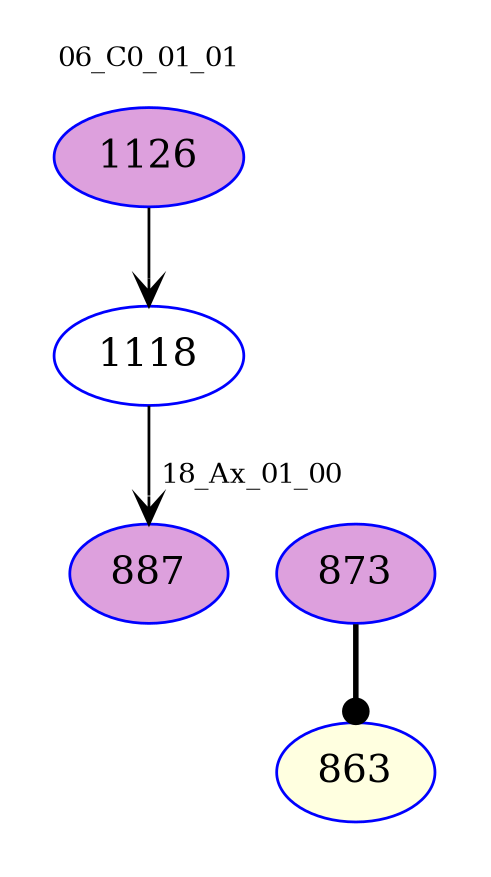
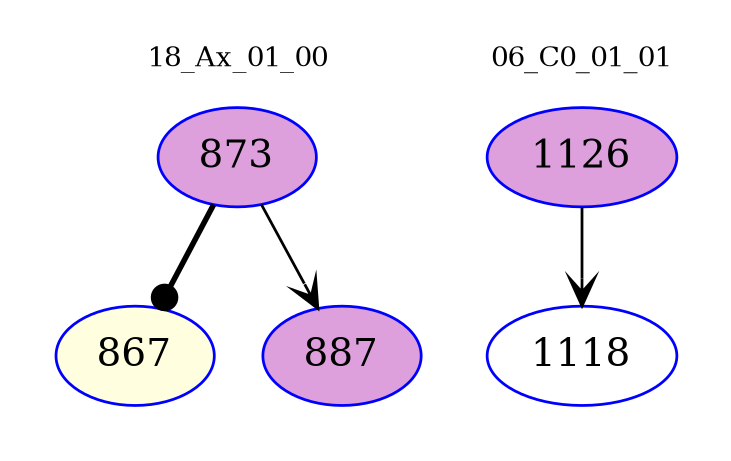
(149, 466) -> (283, 244)
(356, 772) -> (135, 356)
